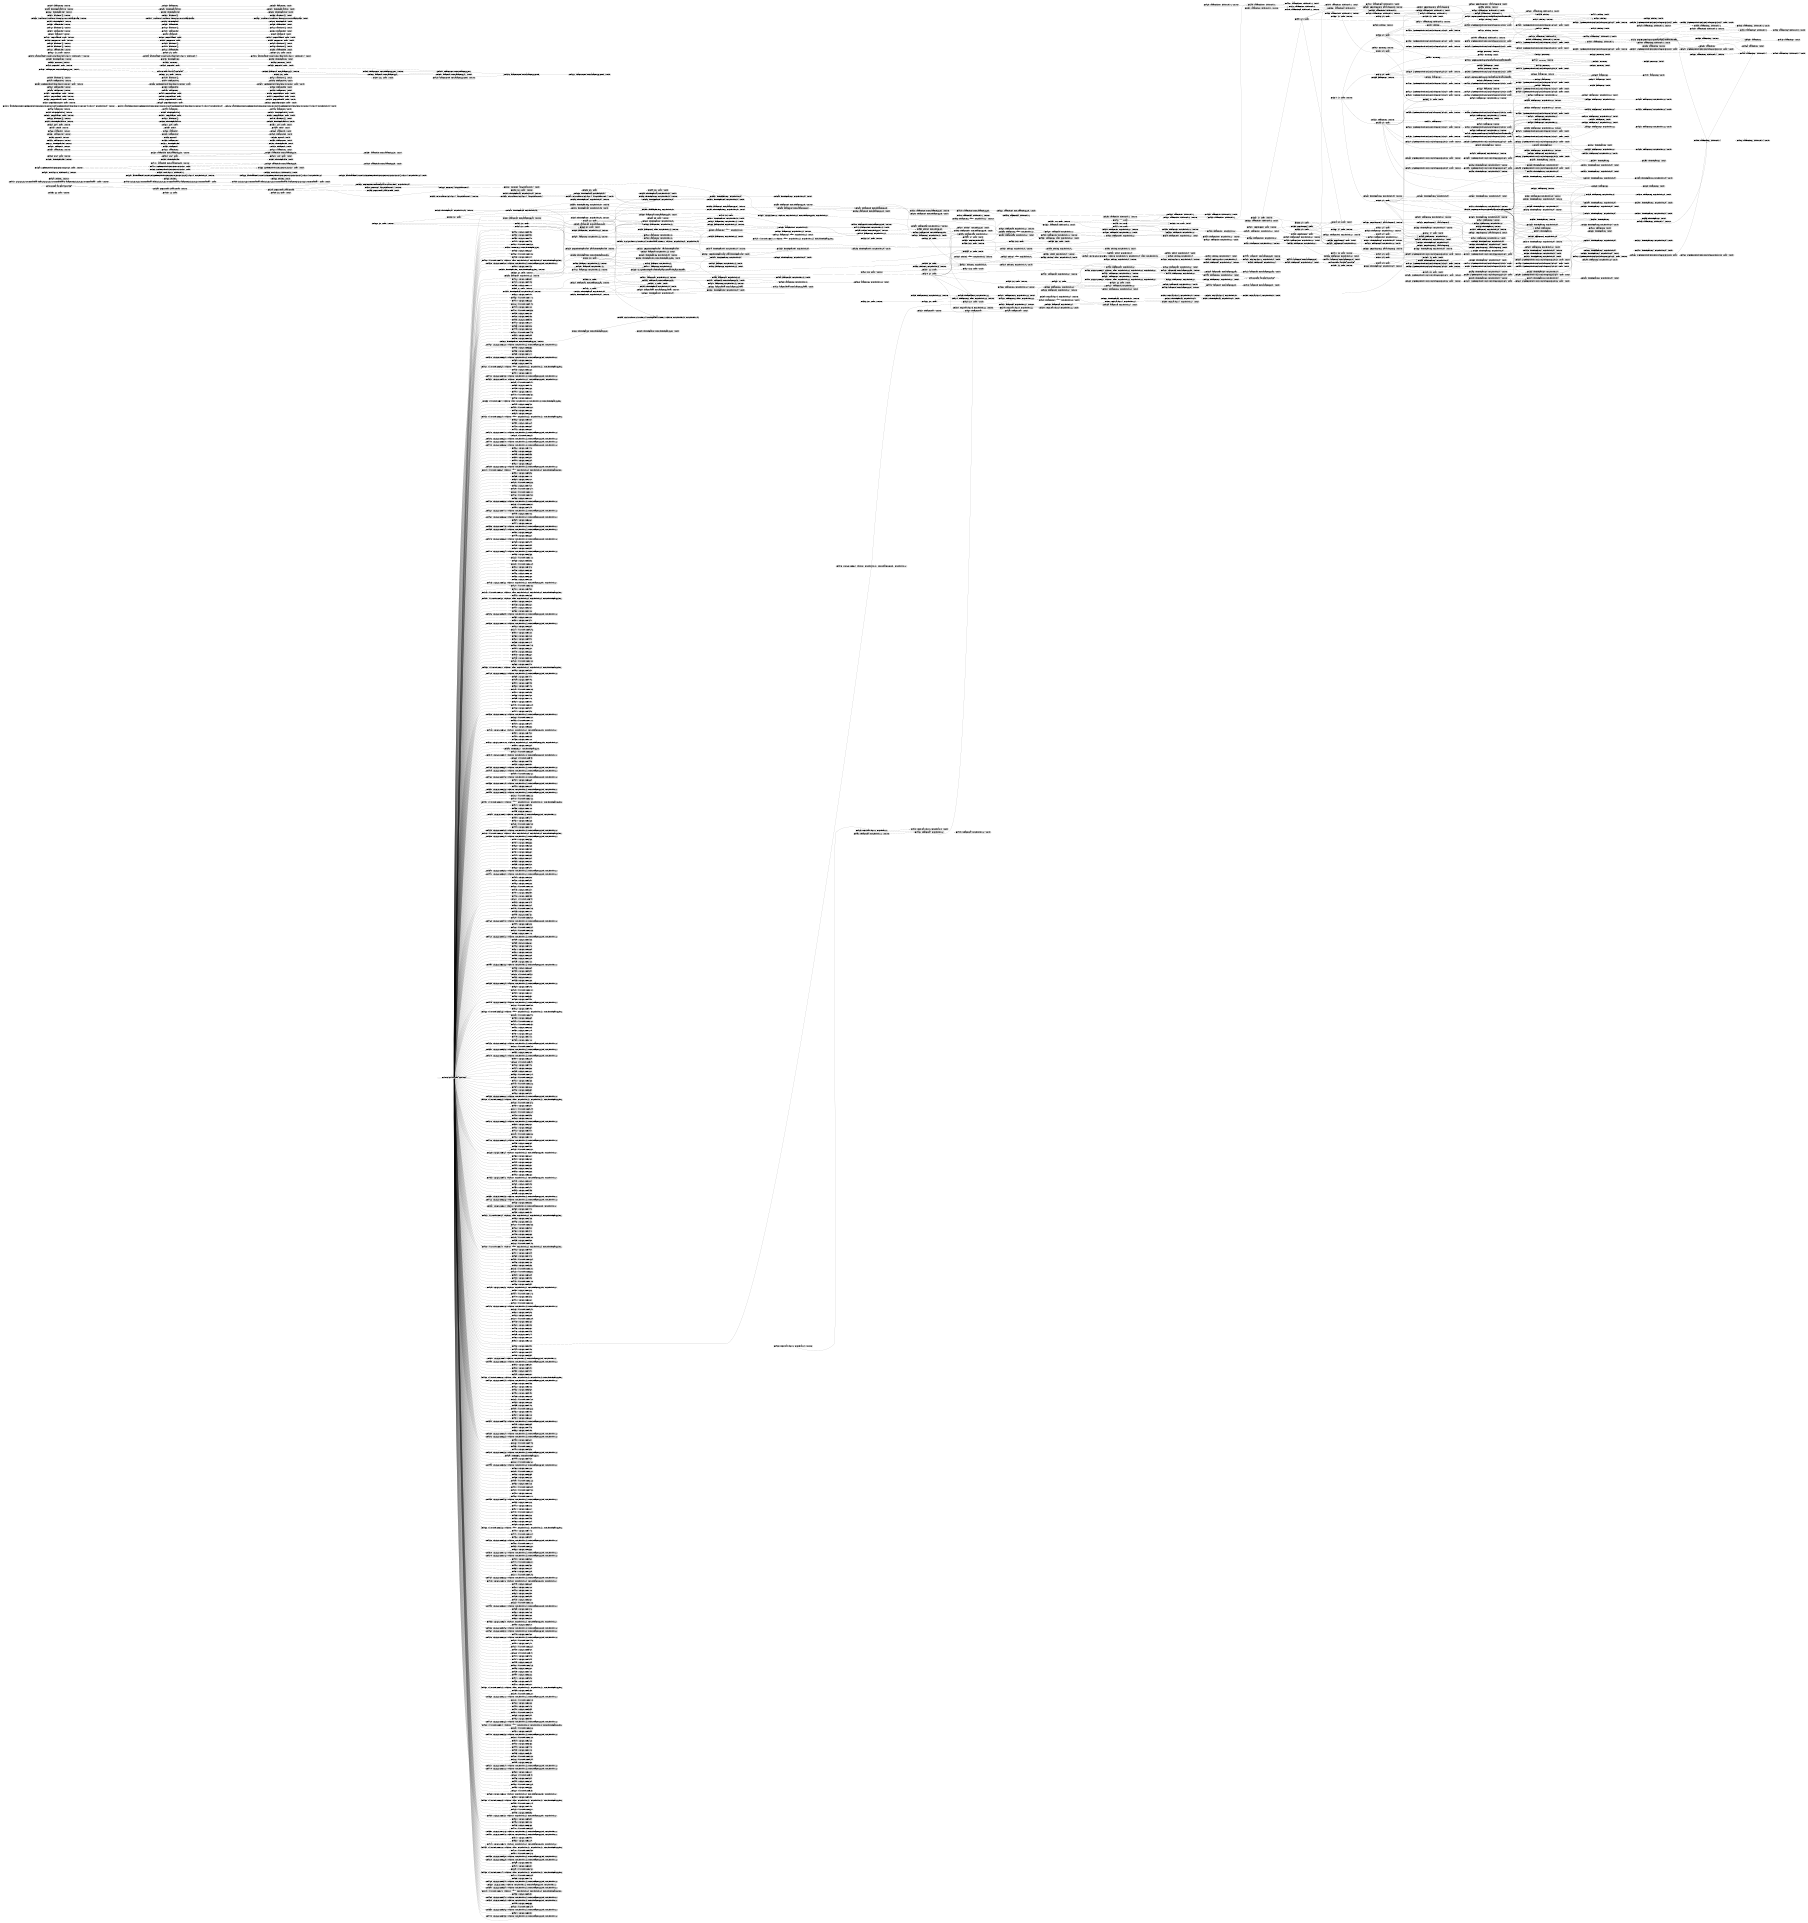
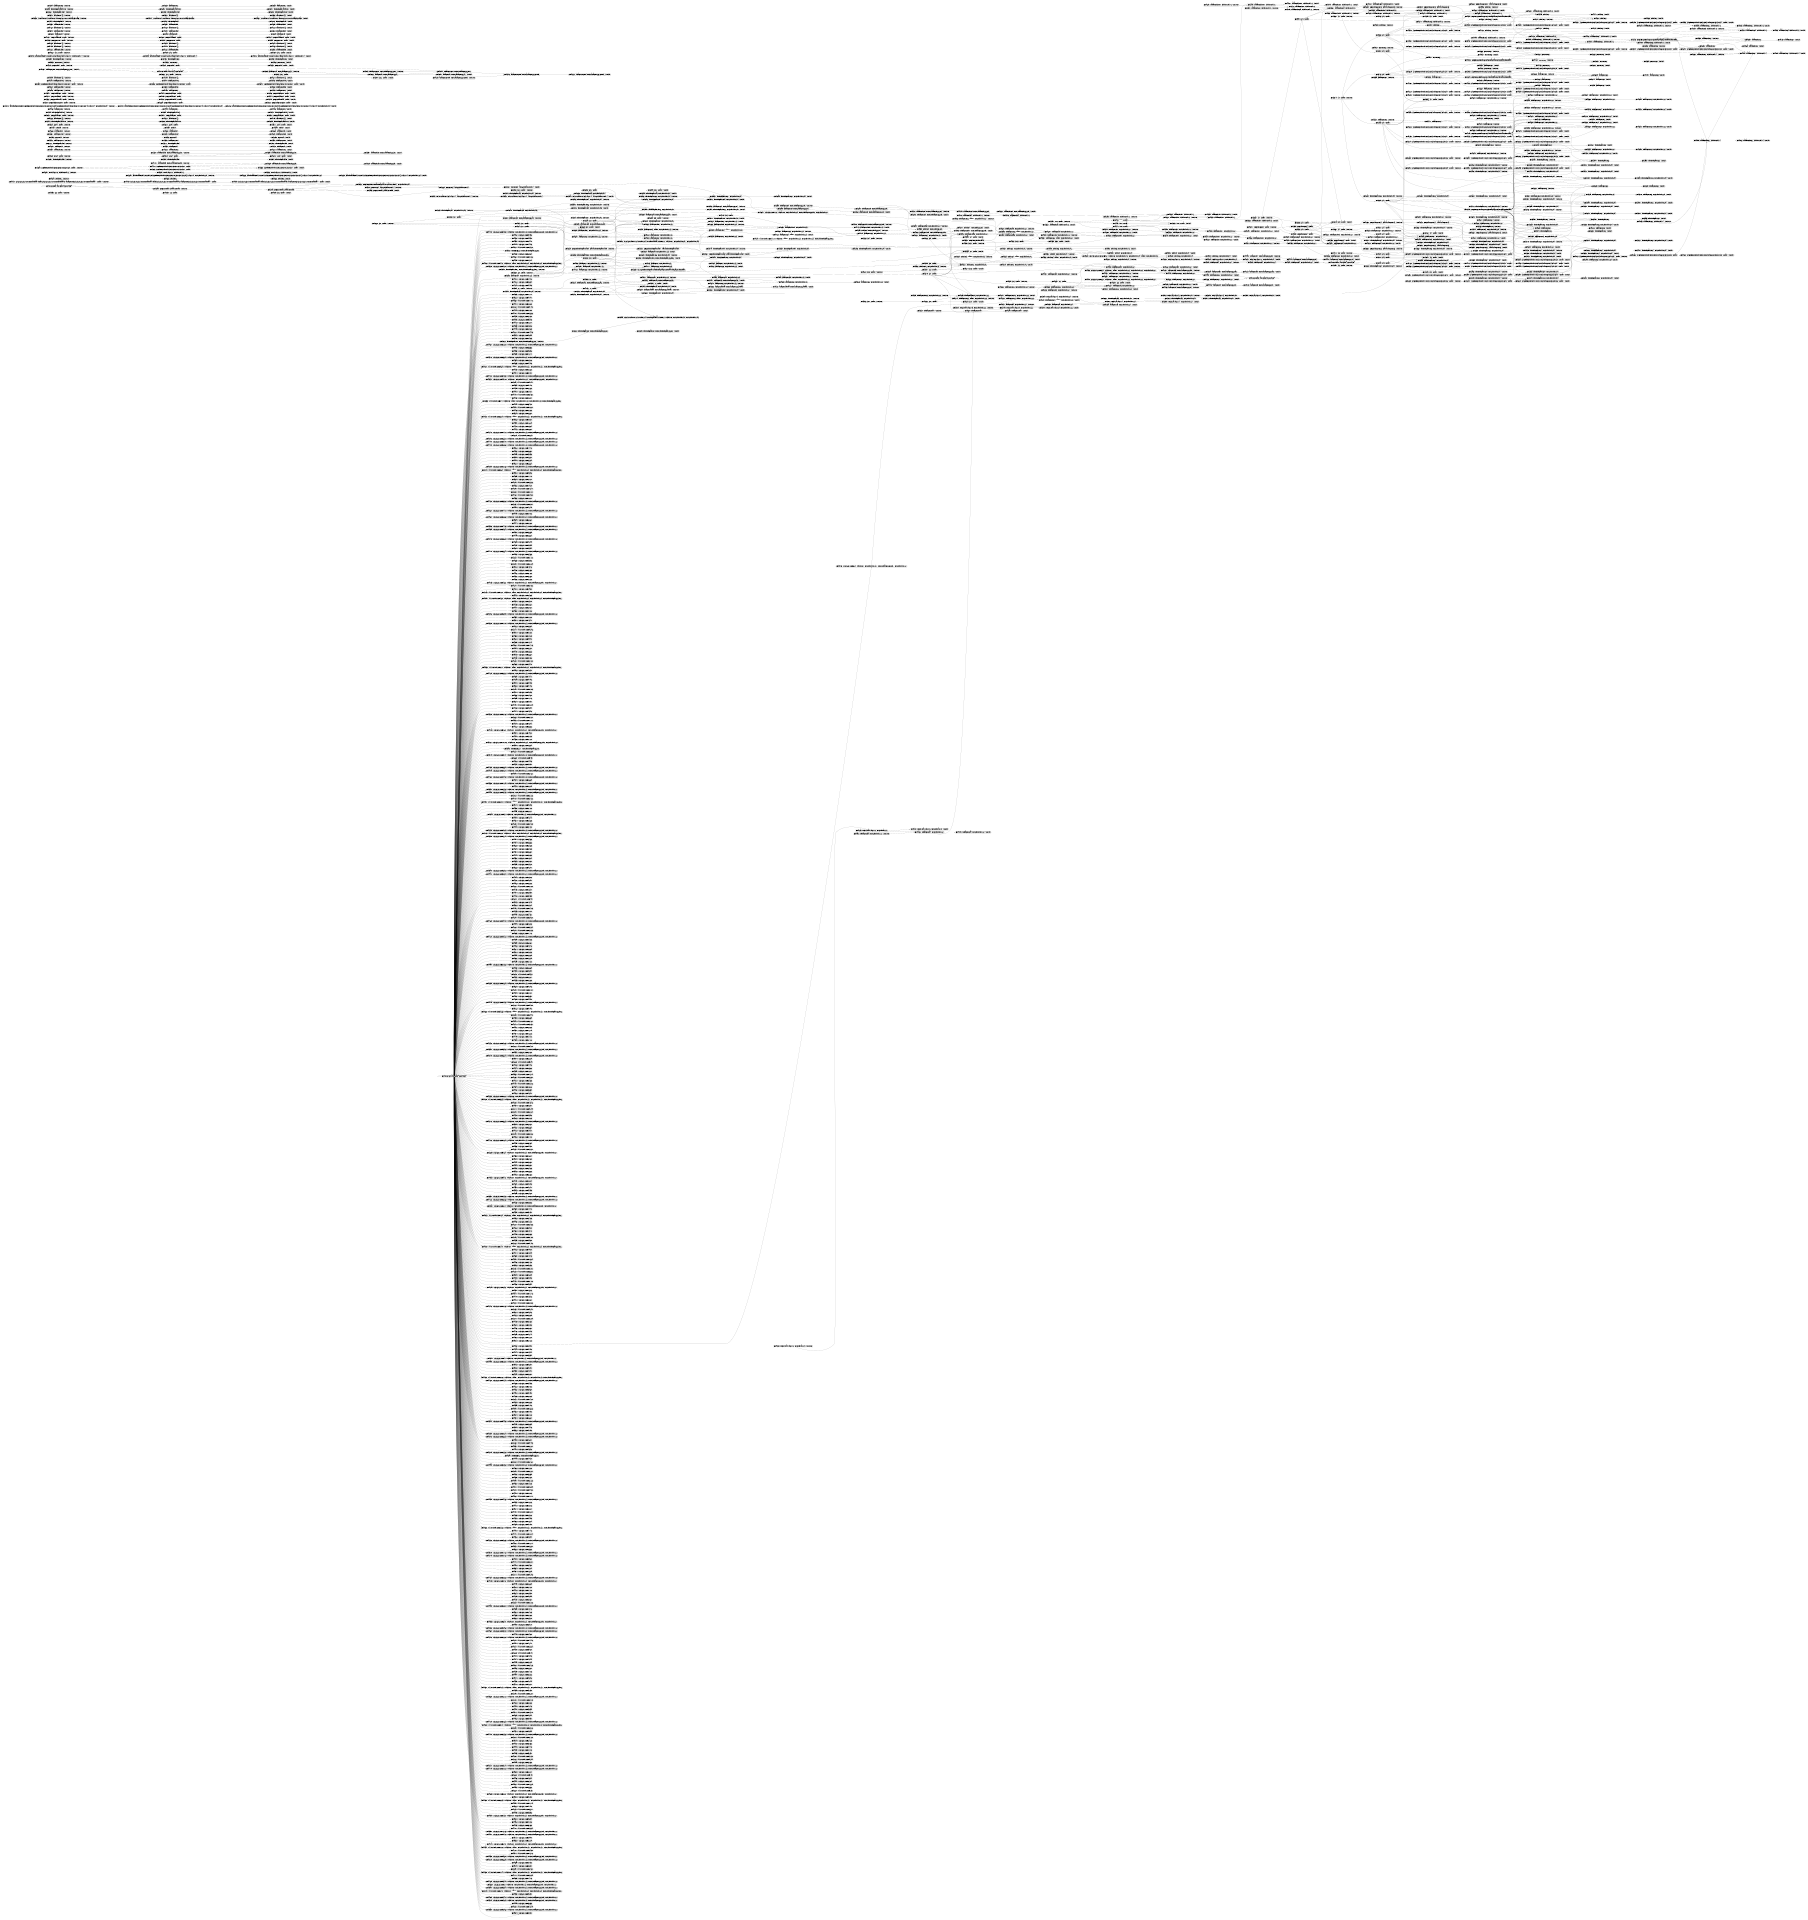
(522, 317) -> none
